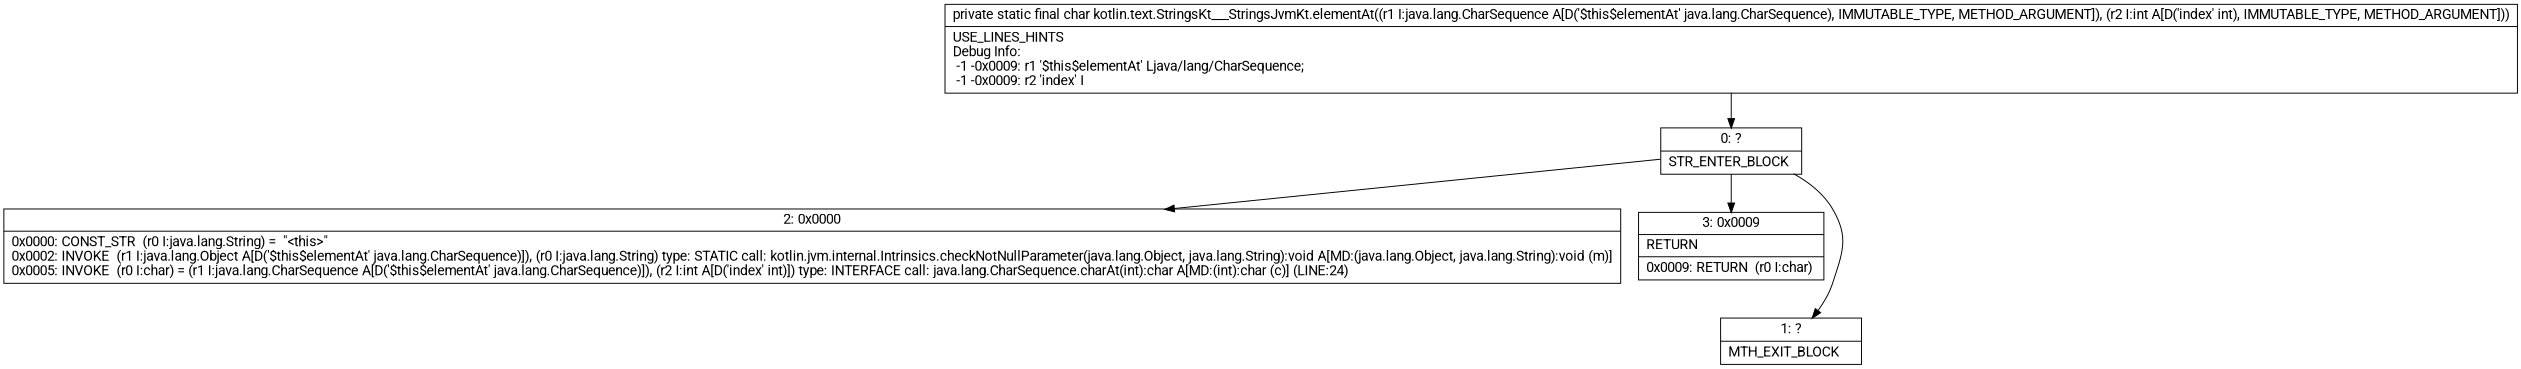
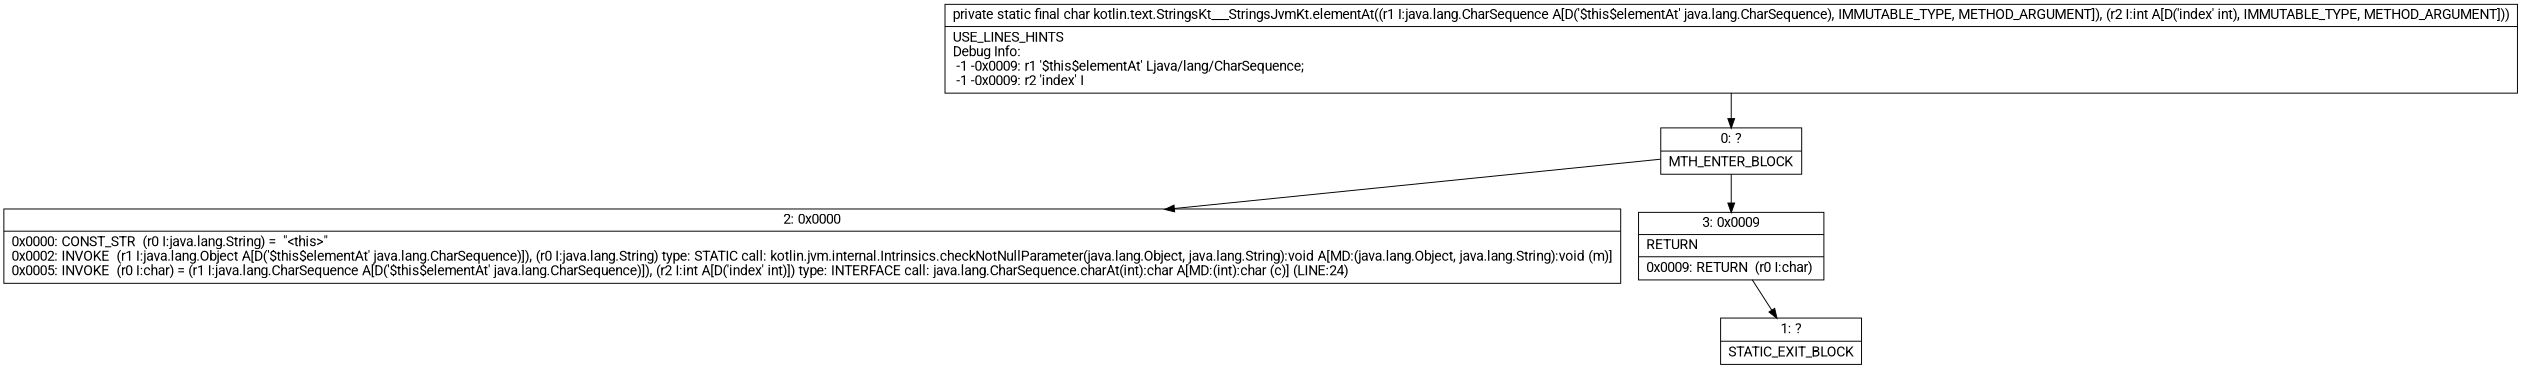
(1729, 162) -> (1731, 162)
(1842, 235) -> (1762, 295)
(1784, 352) -> (1791, 352)
